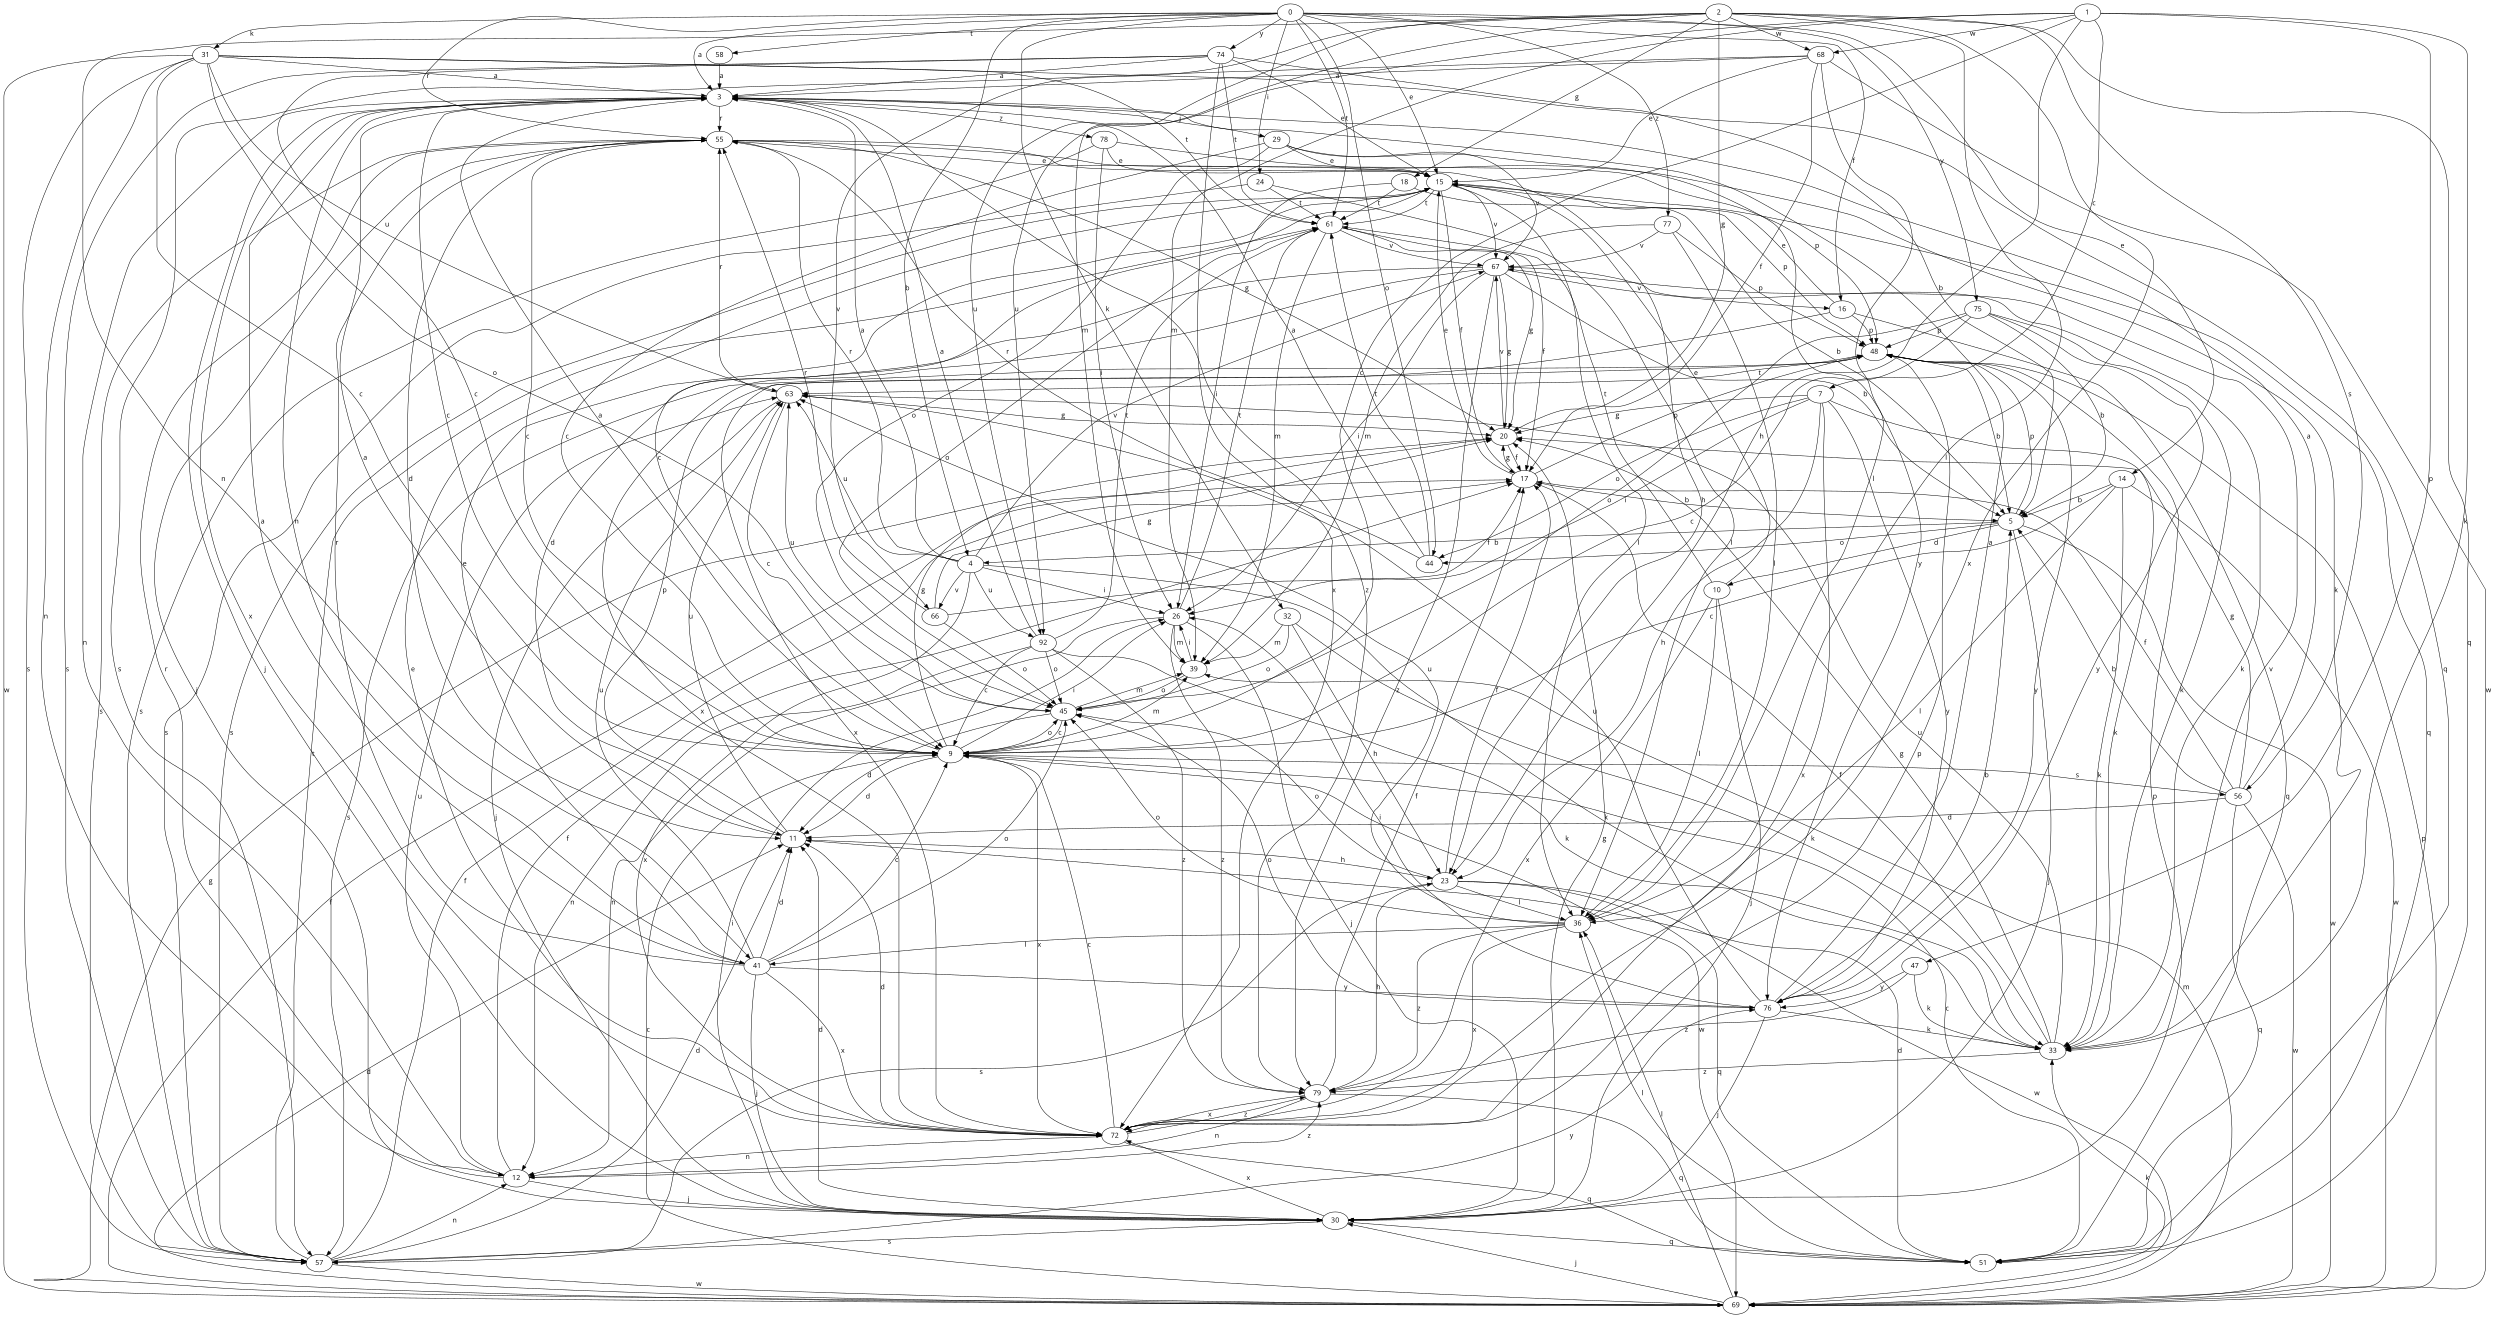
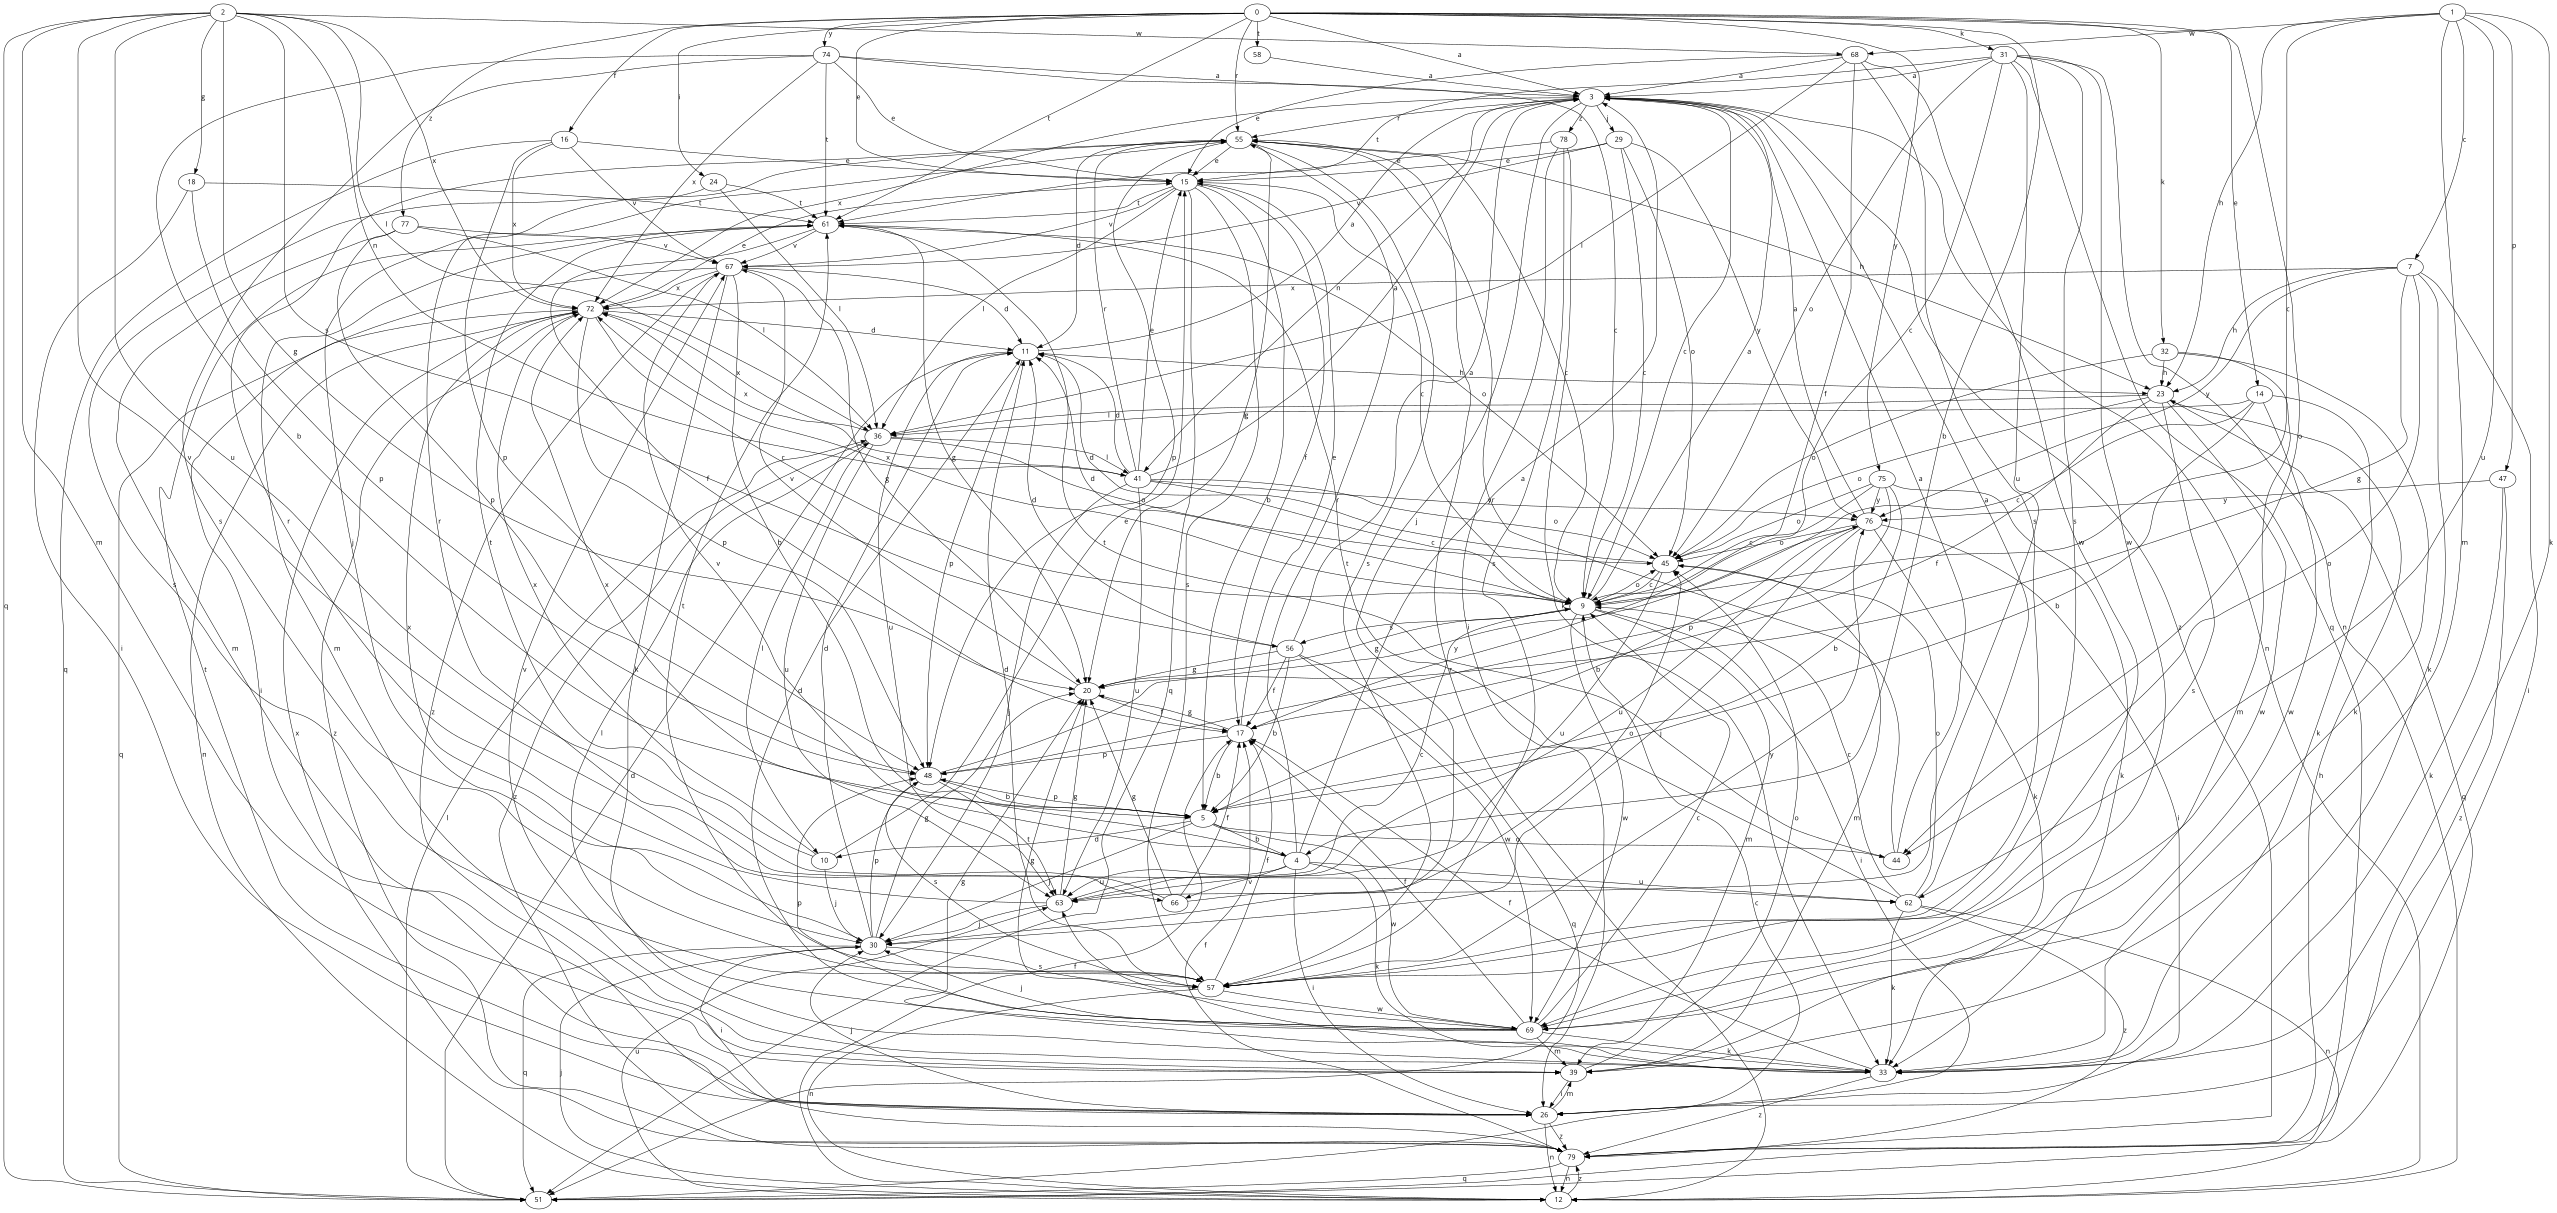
(1642, 293) -> (637, 211)
(1043, 643) -> (1909, 903)
(1688, 782) -> (761, 642)
